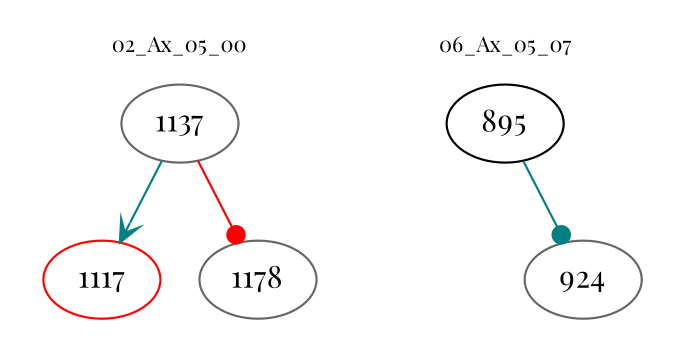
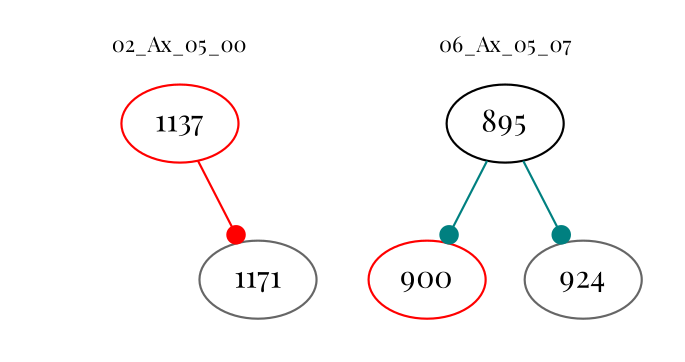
(180, 124) -> (180, 124)
(102, 280) -> none
(258, 280) -> (258, 280)
none -> (427, 280)
